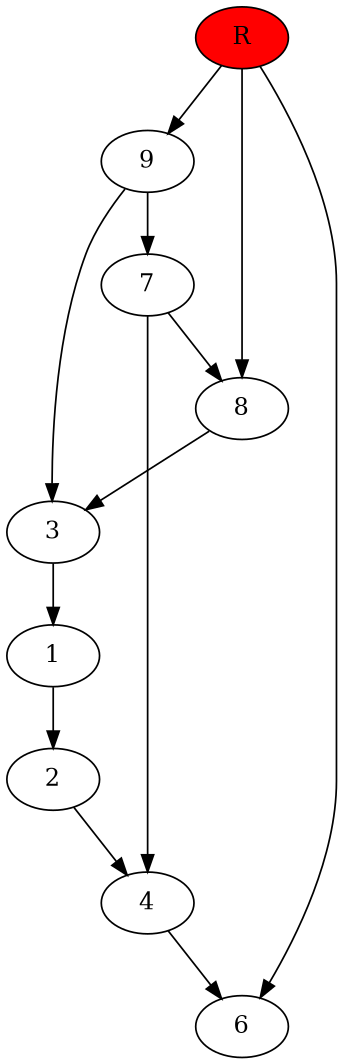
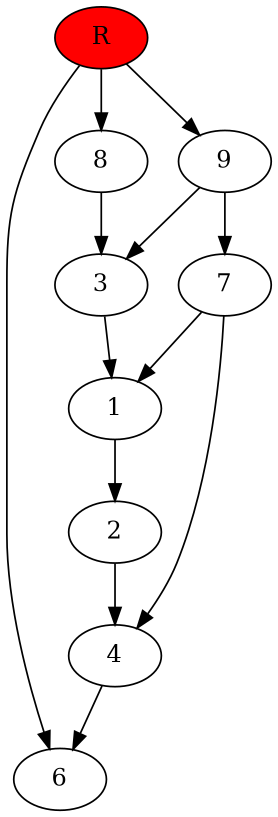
(190, 340) -> (176, 340)
